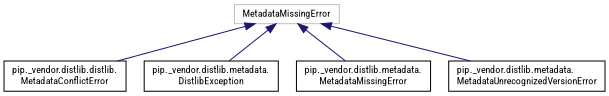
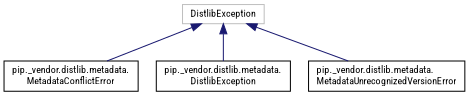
(287, 14) -> (223, 14)
(65, 76) -> (71, 76)
(364, 76) -> none
